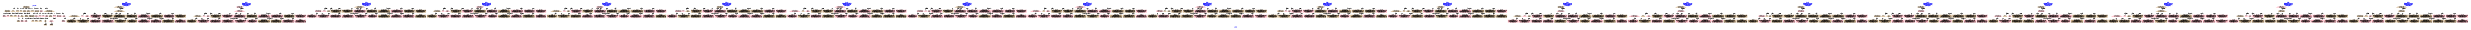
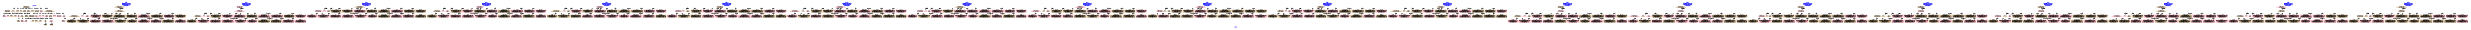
(46, 18) -> (45, 18)
